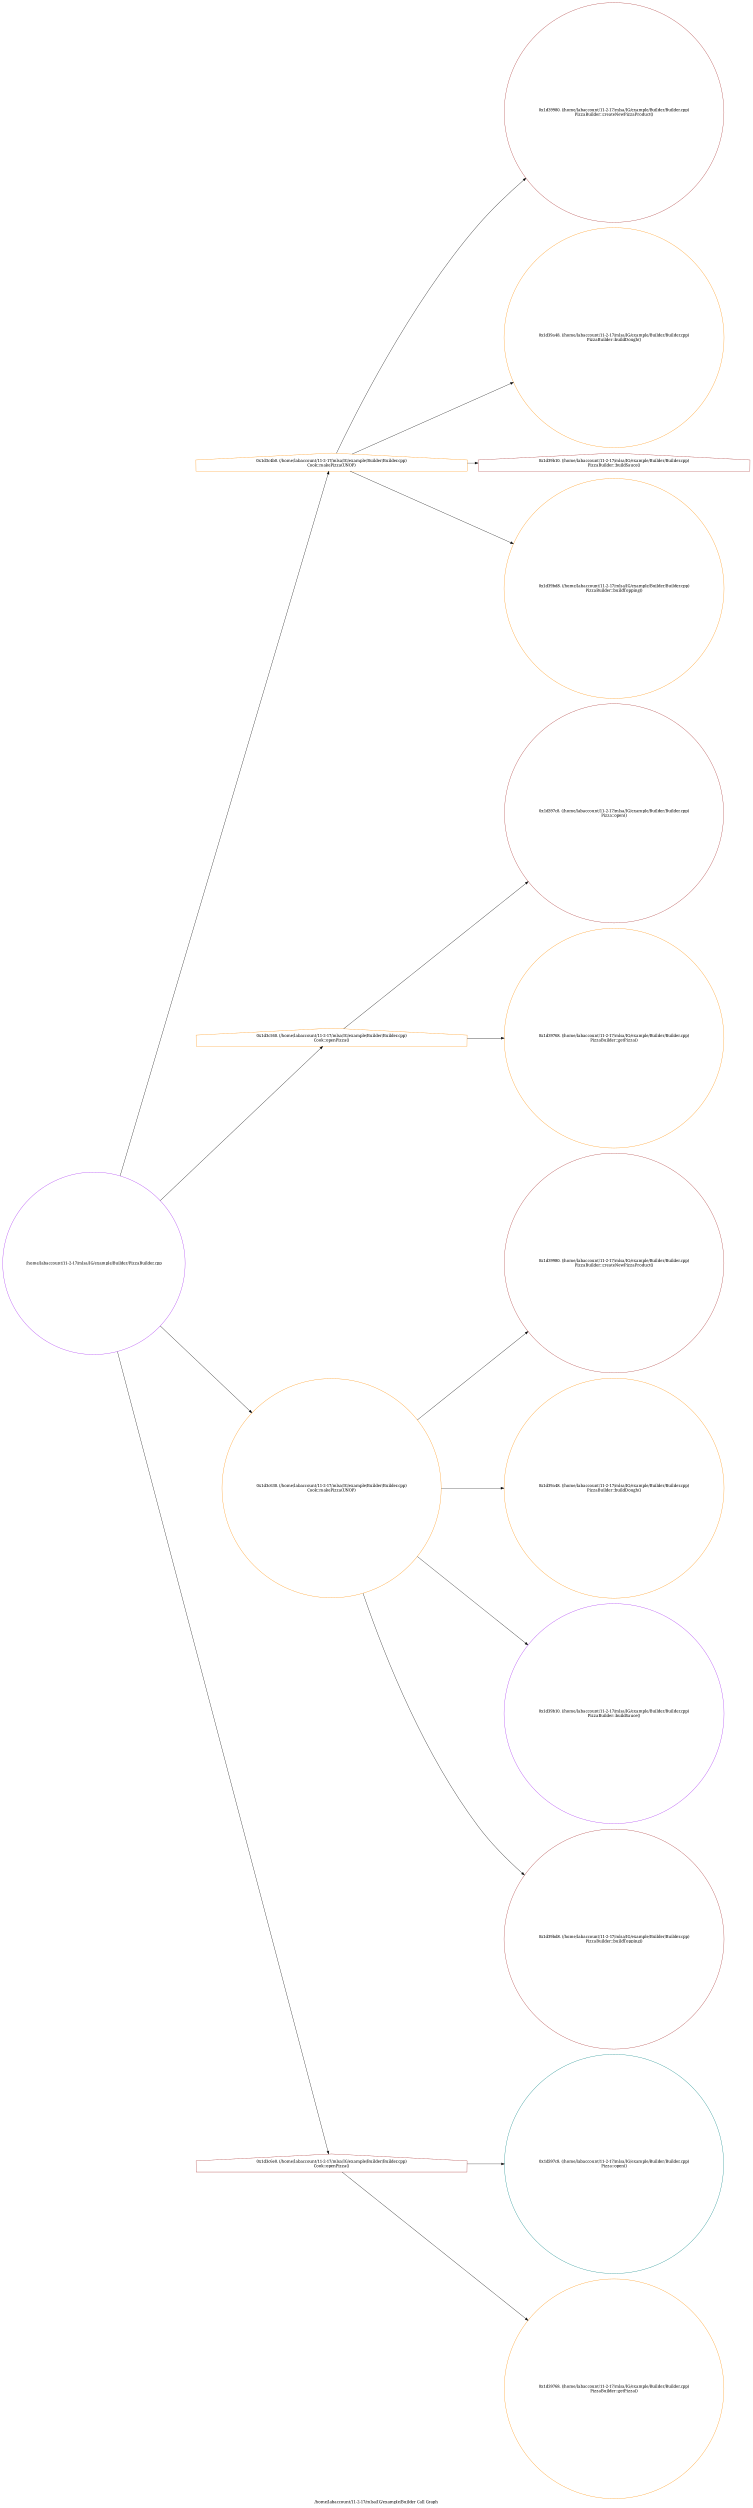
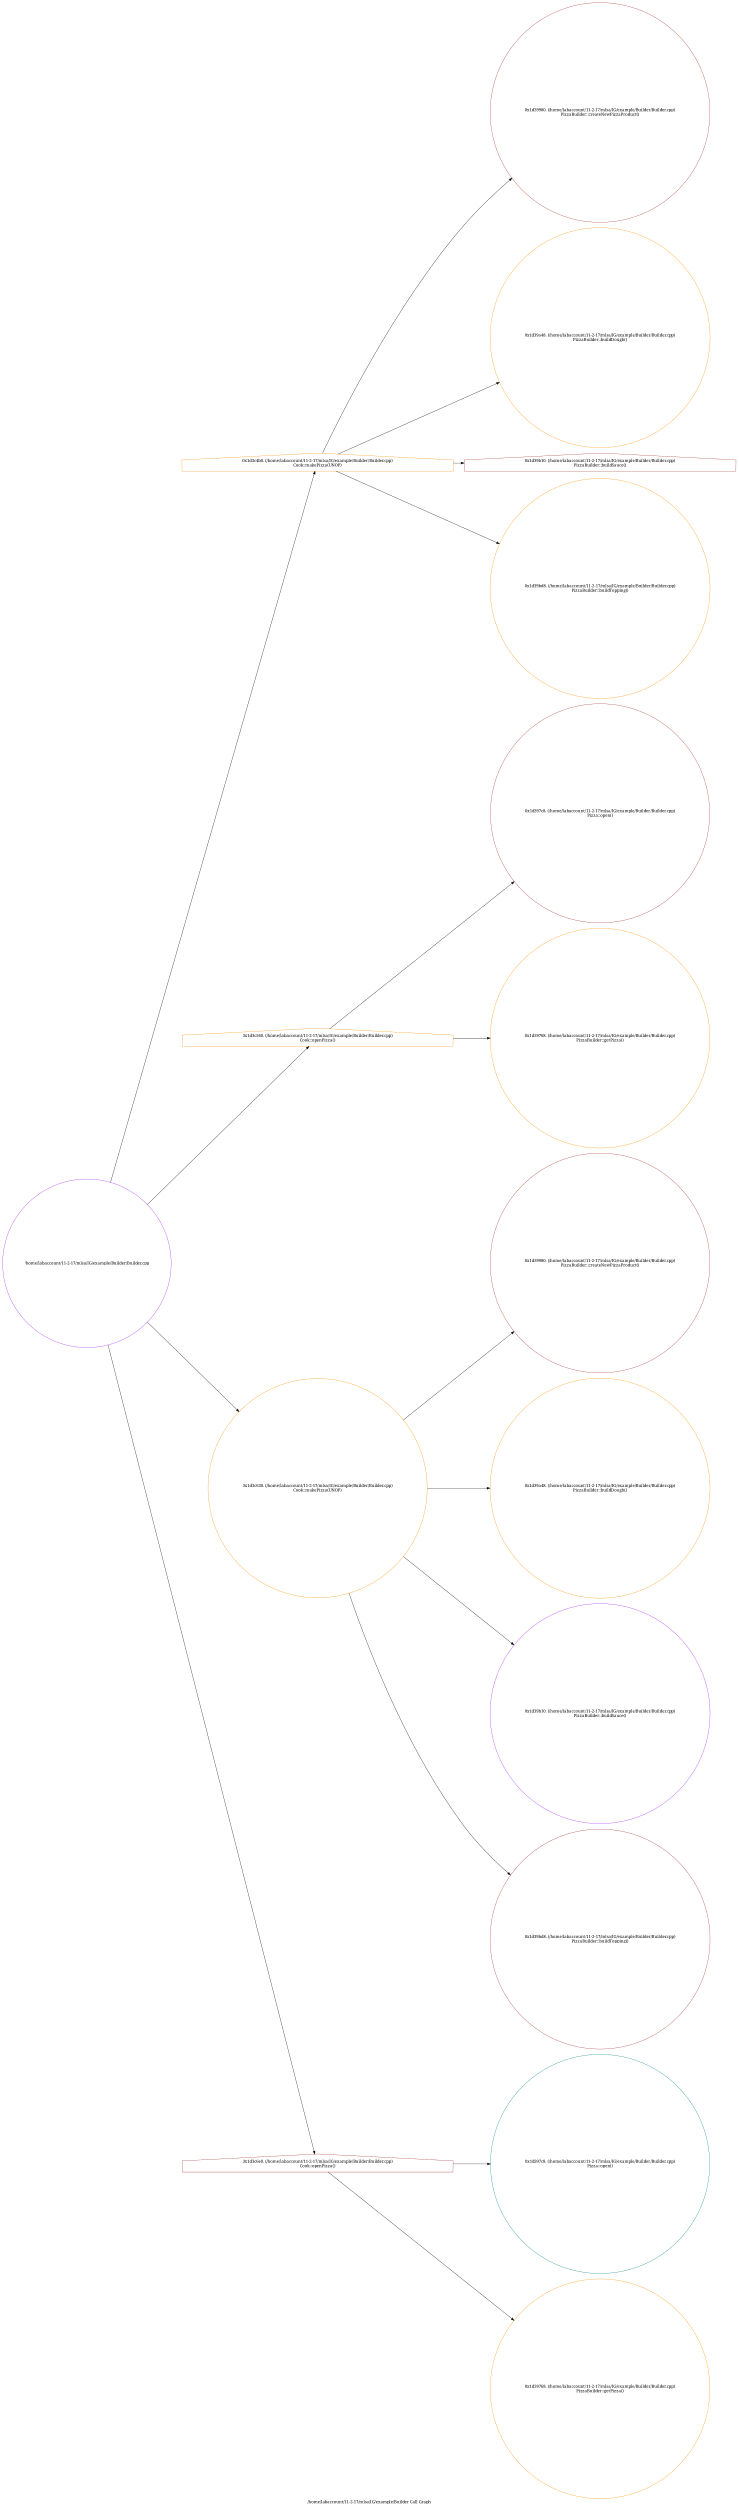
(94, 1263) -> (87, 1263)
